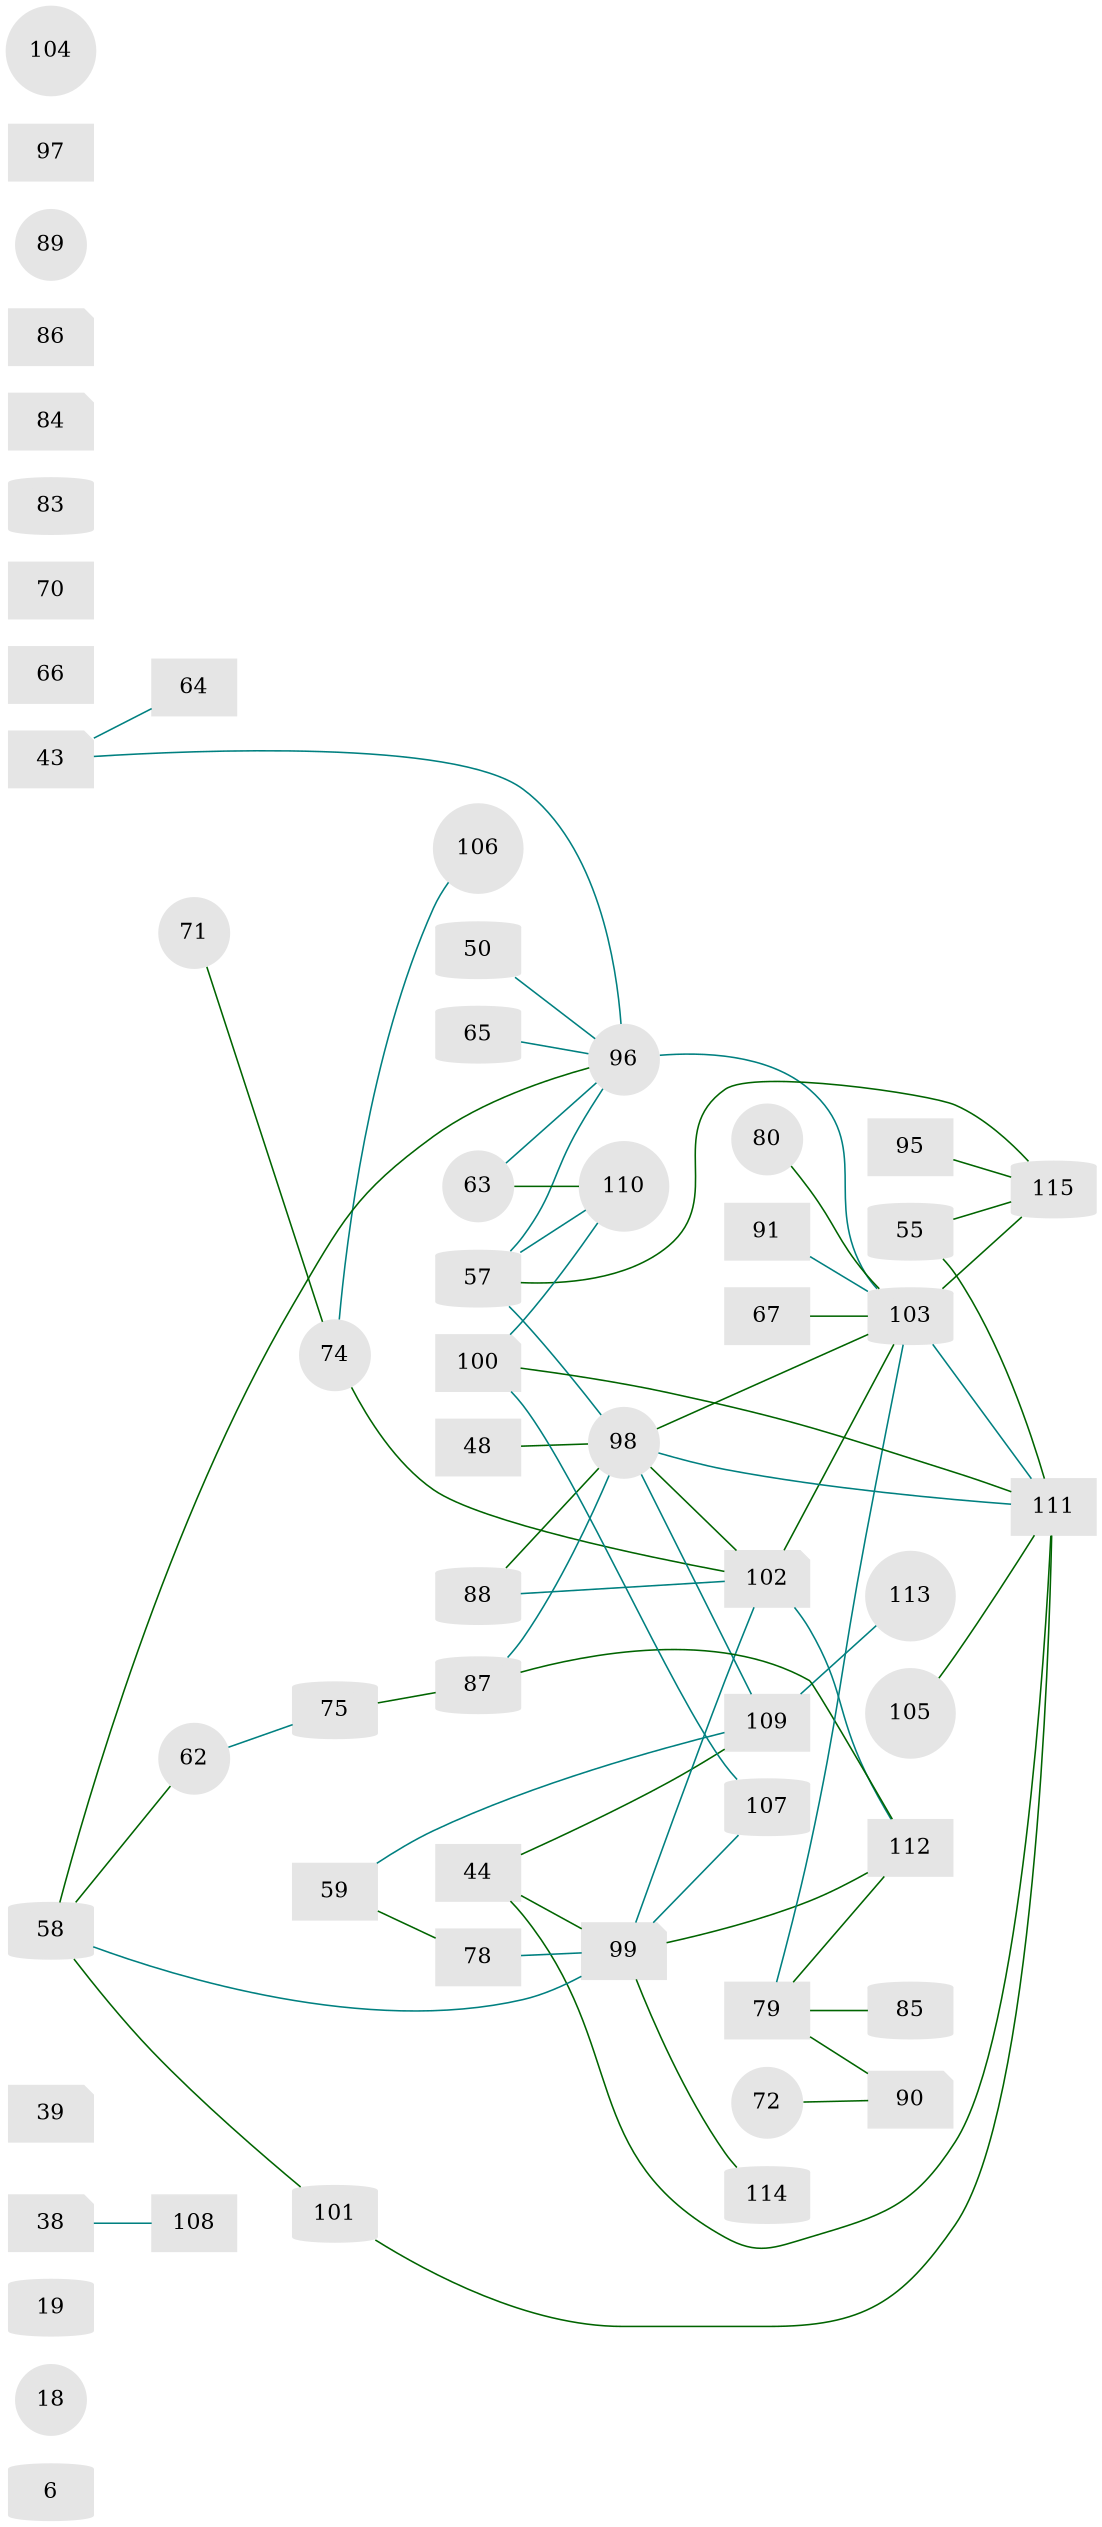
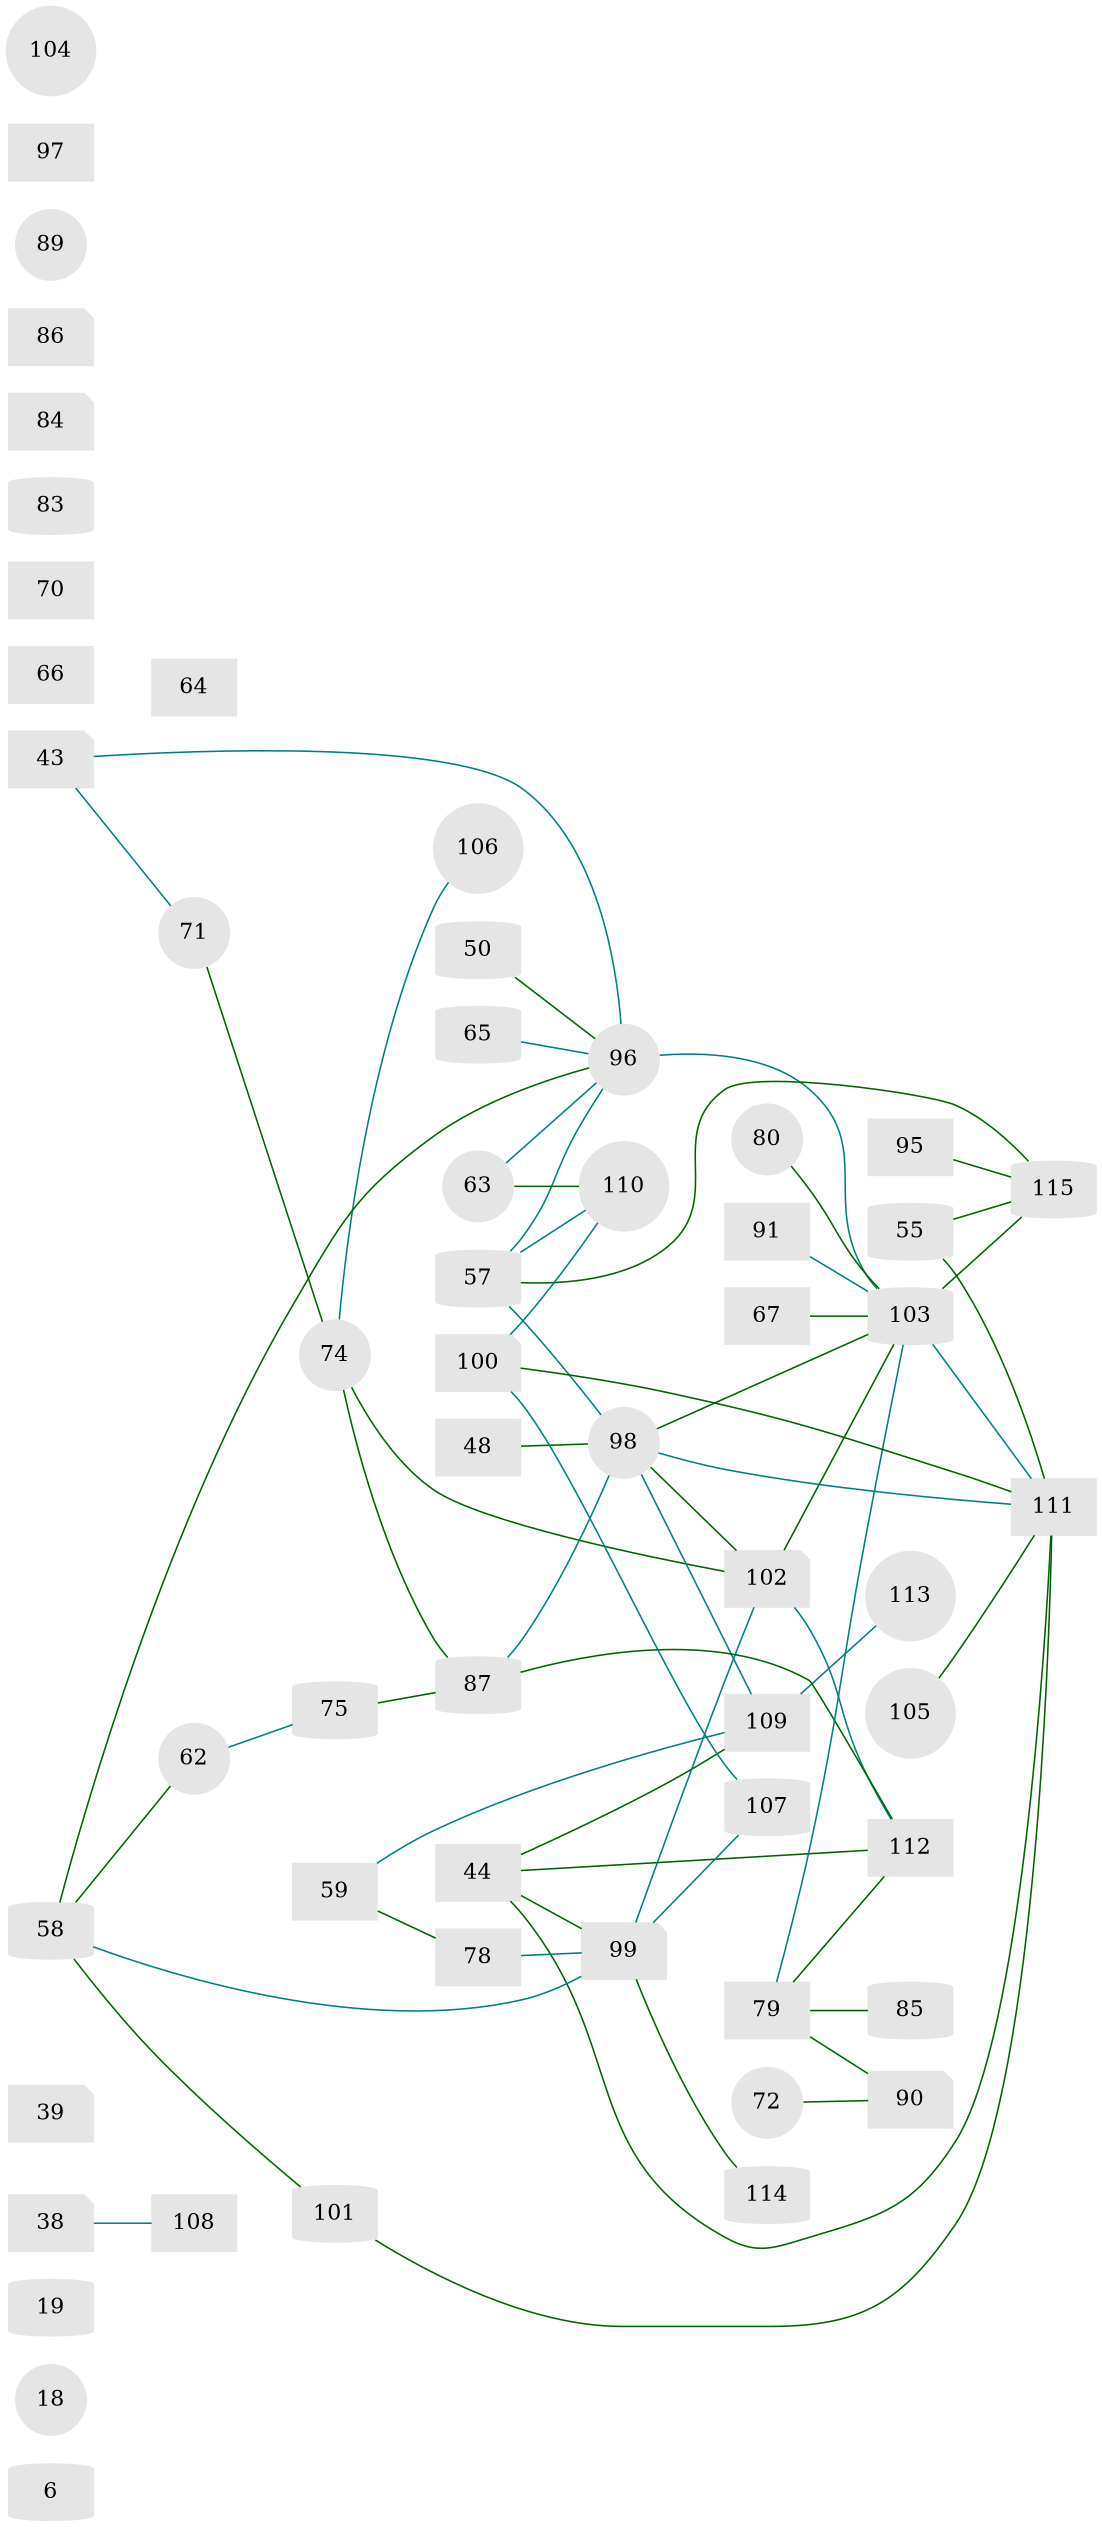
(123, 723) -> (123, 847)
(555, 1008) -> (555, 1008)
none -> (383, 1529)
(478, 1596) -> none
(770, 1915) -> (694, 1860)
